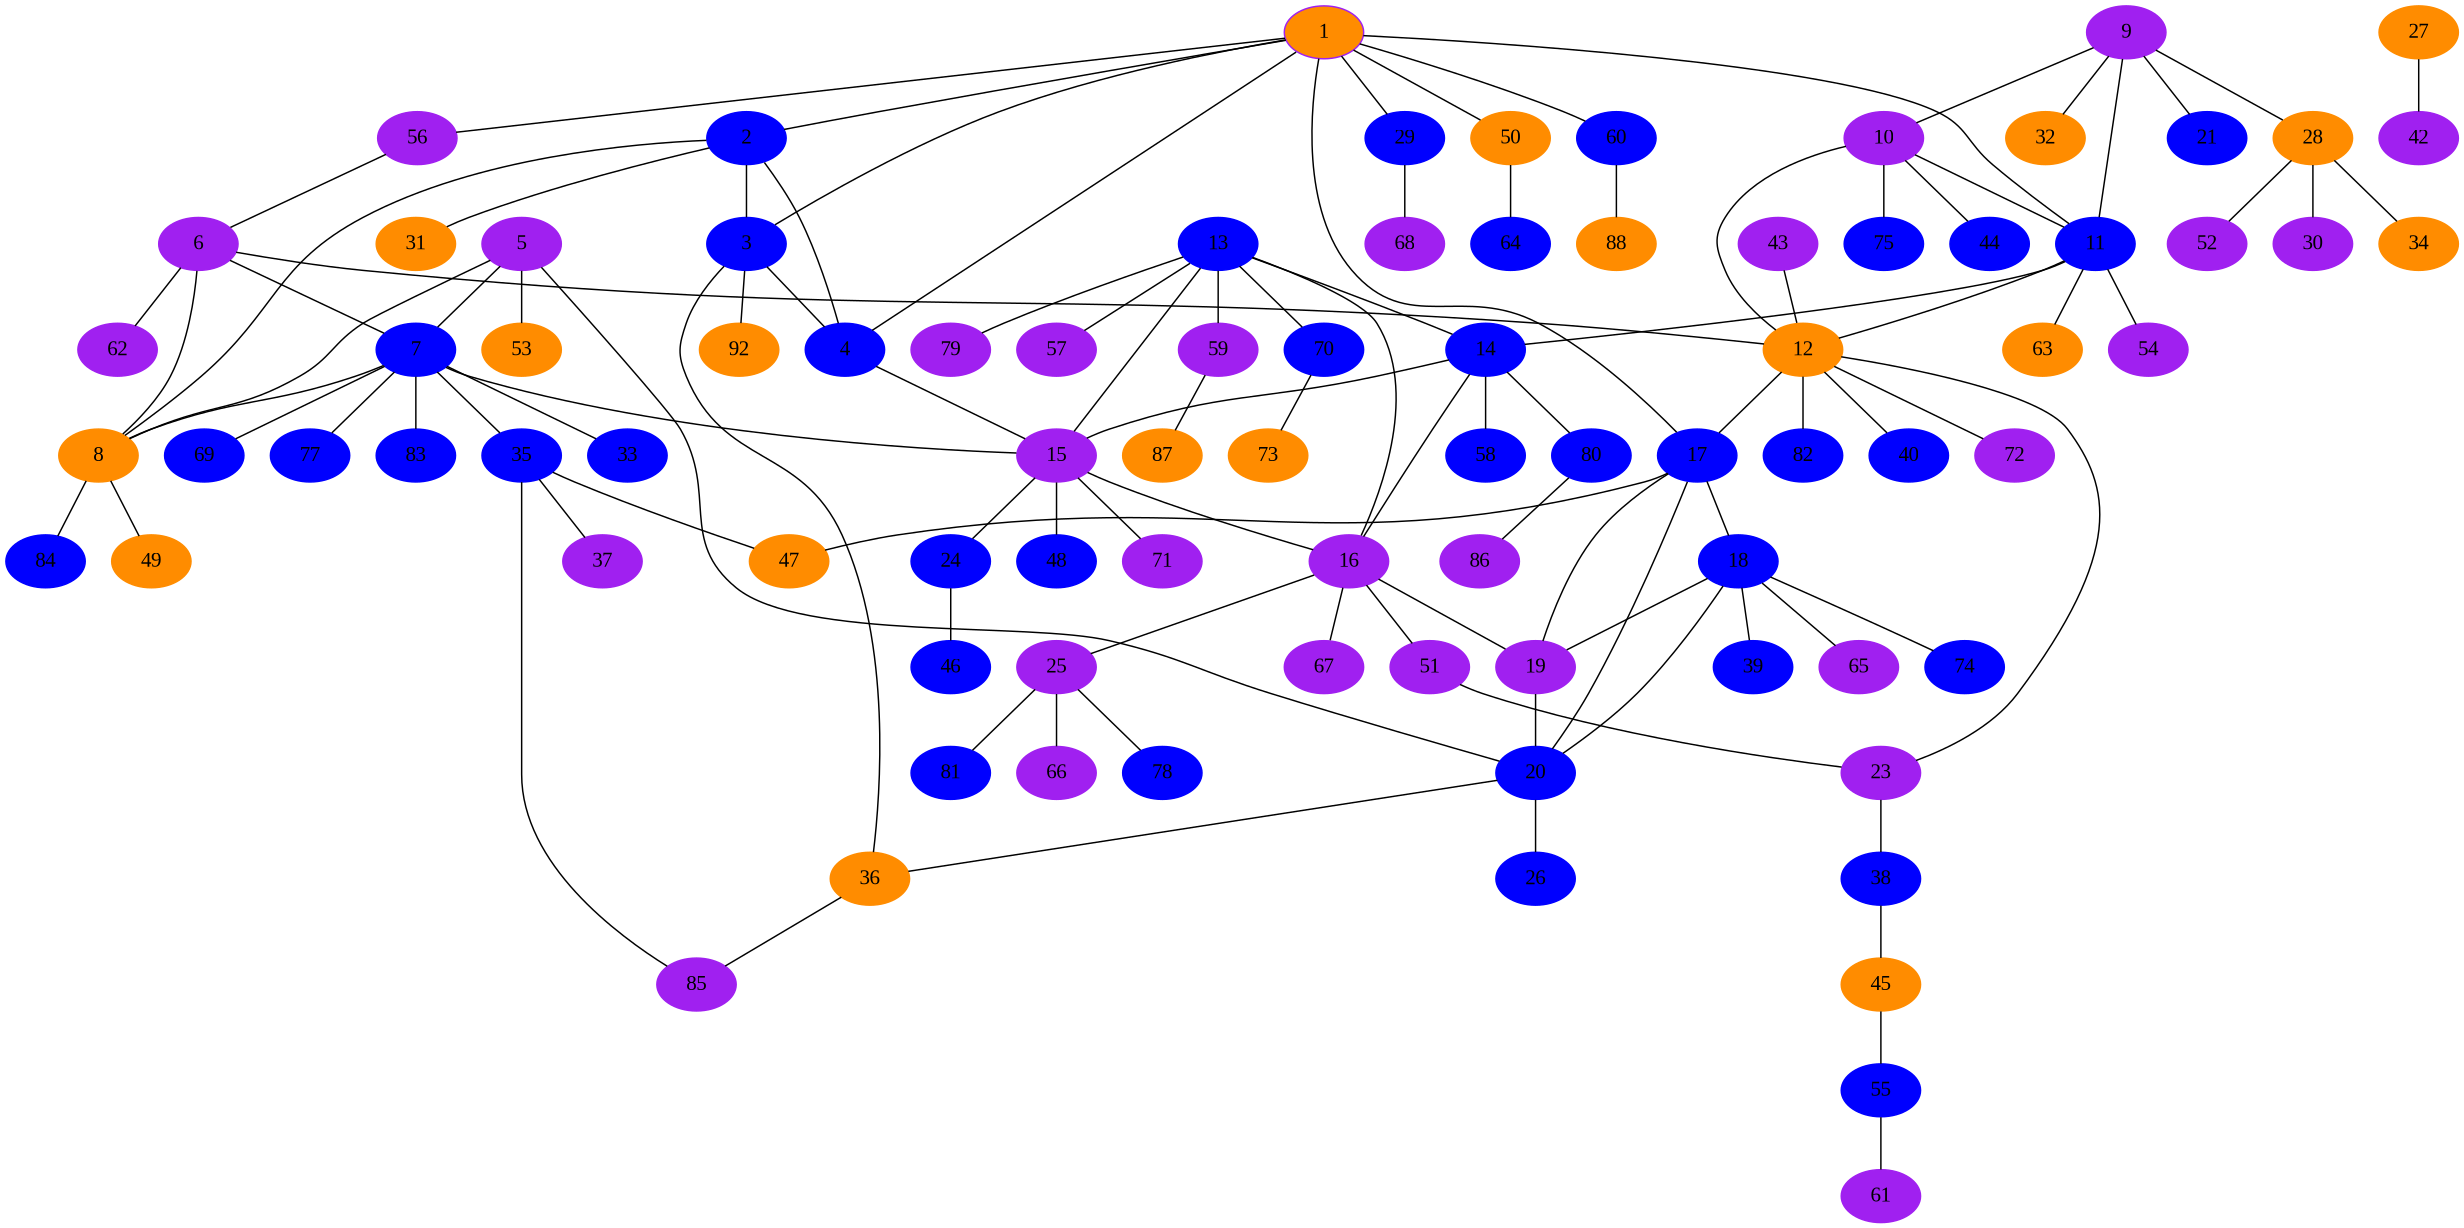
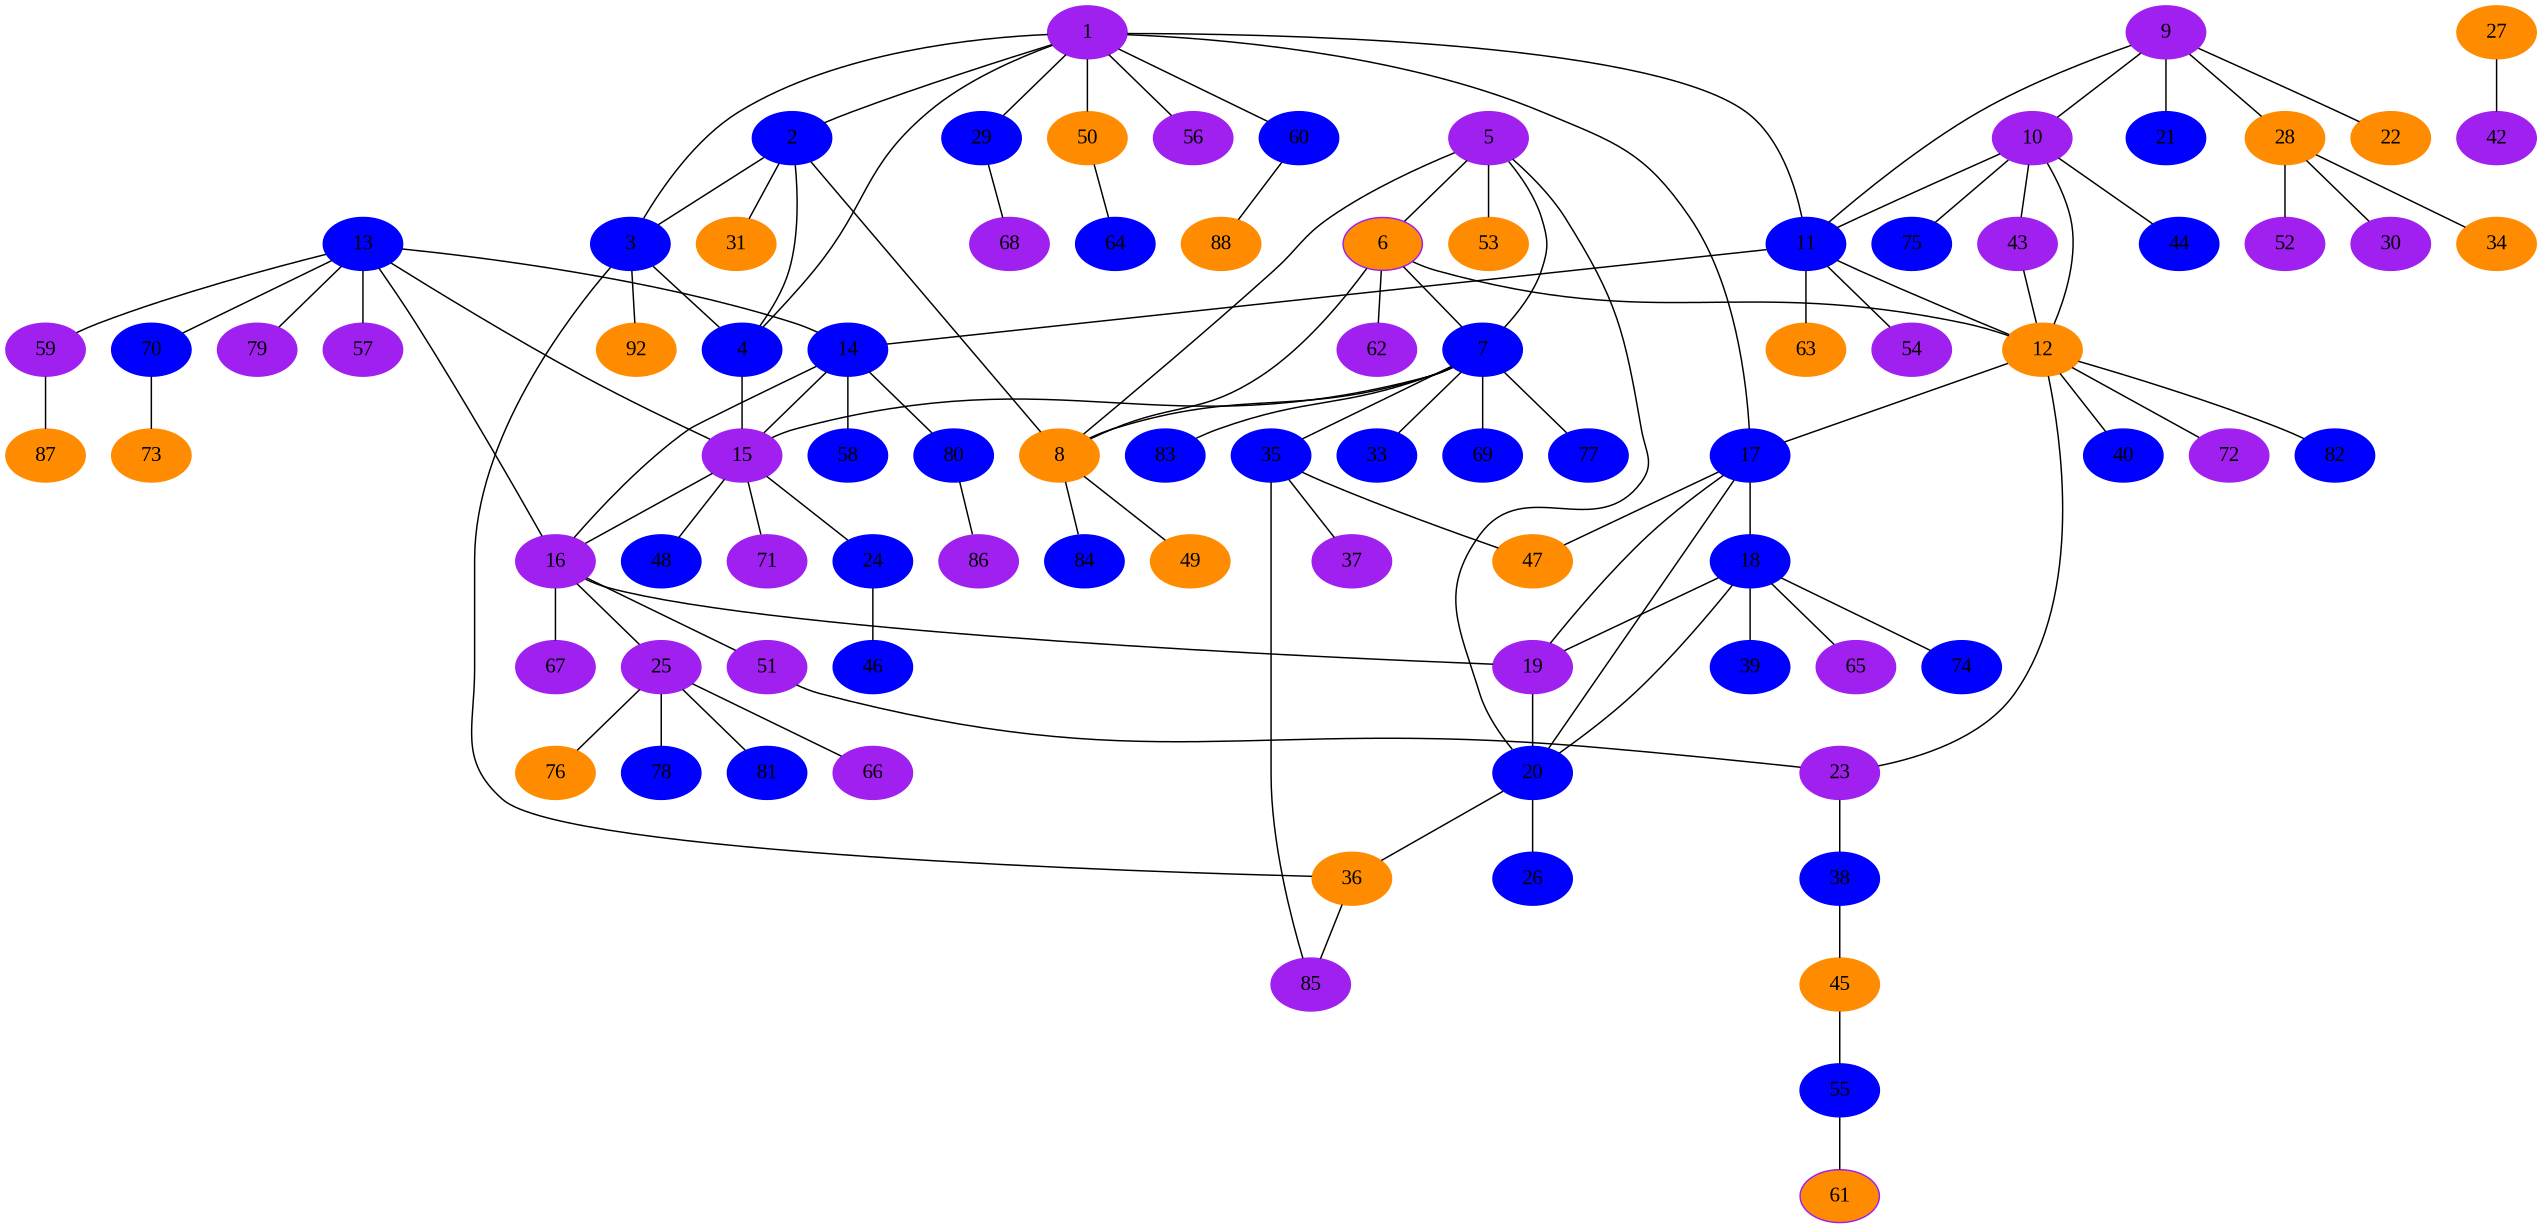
(1324, 32) -> (1087, 32)
(2045, 138) -> (2391, 138)
(308, 191) -> (1436, 191)
none -> (2025, 191)
(198, 244) -> (1383, 244)
none -> (555, 773)
(1881, 1196) -> (1840, 1196)
